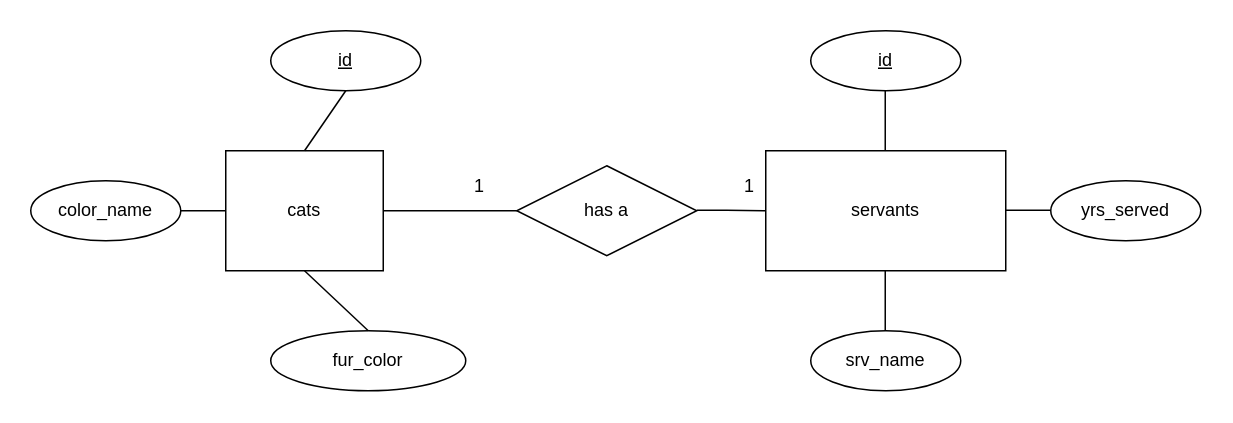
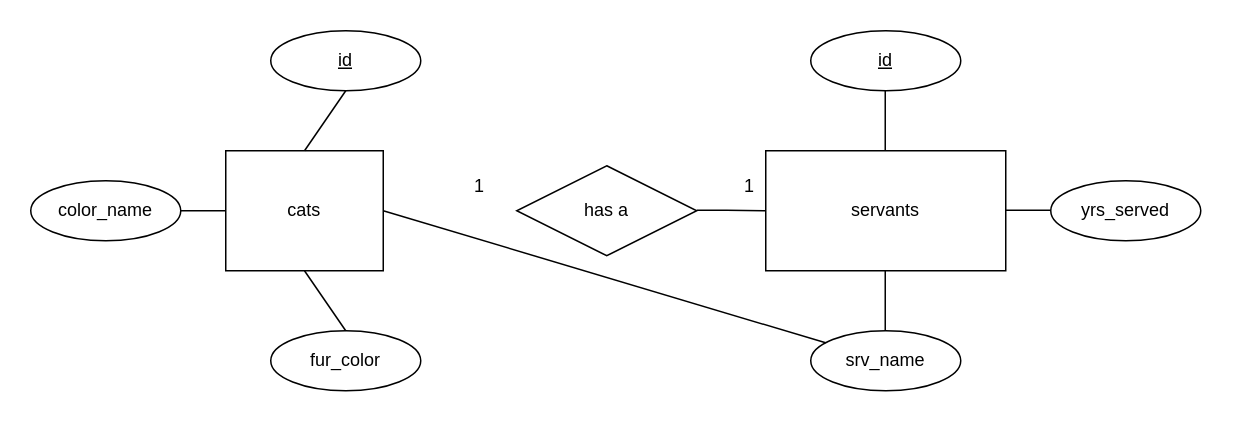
(449, 211) -> (604, 277)
(368, 361) -> (346, 361)
